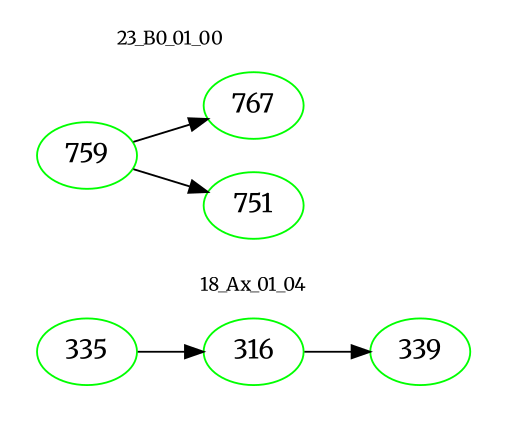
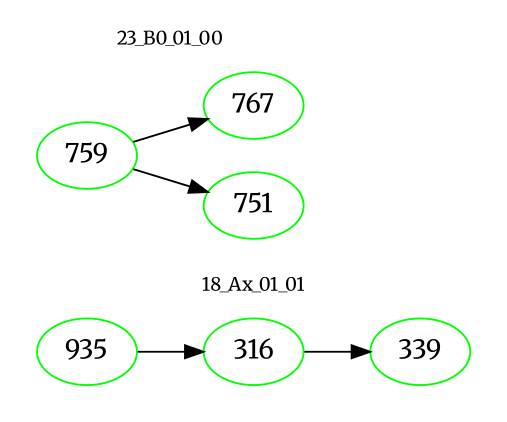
(254, 286) -> (254, 286)
(87, 352) -> (87, 352)
